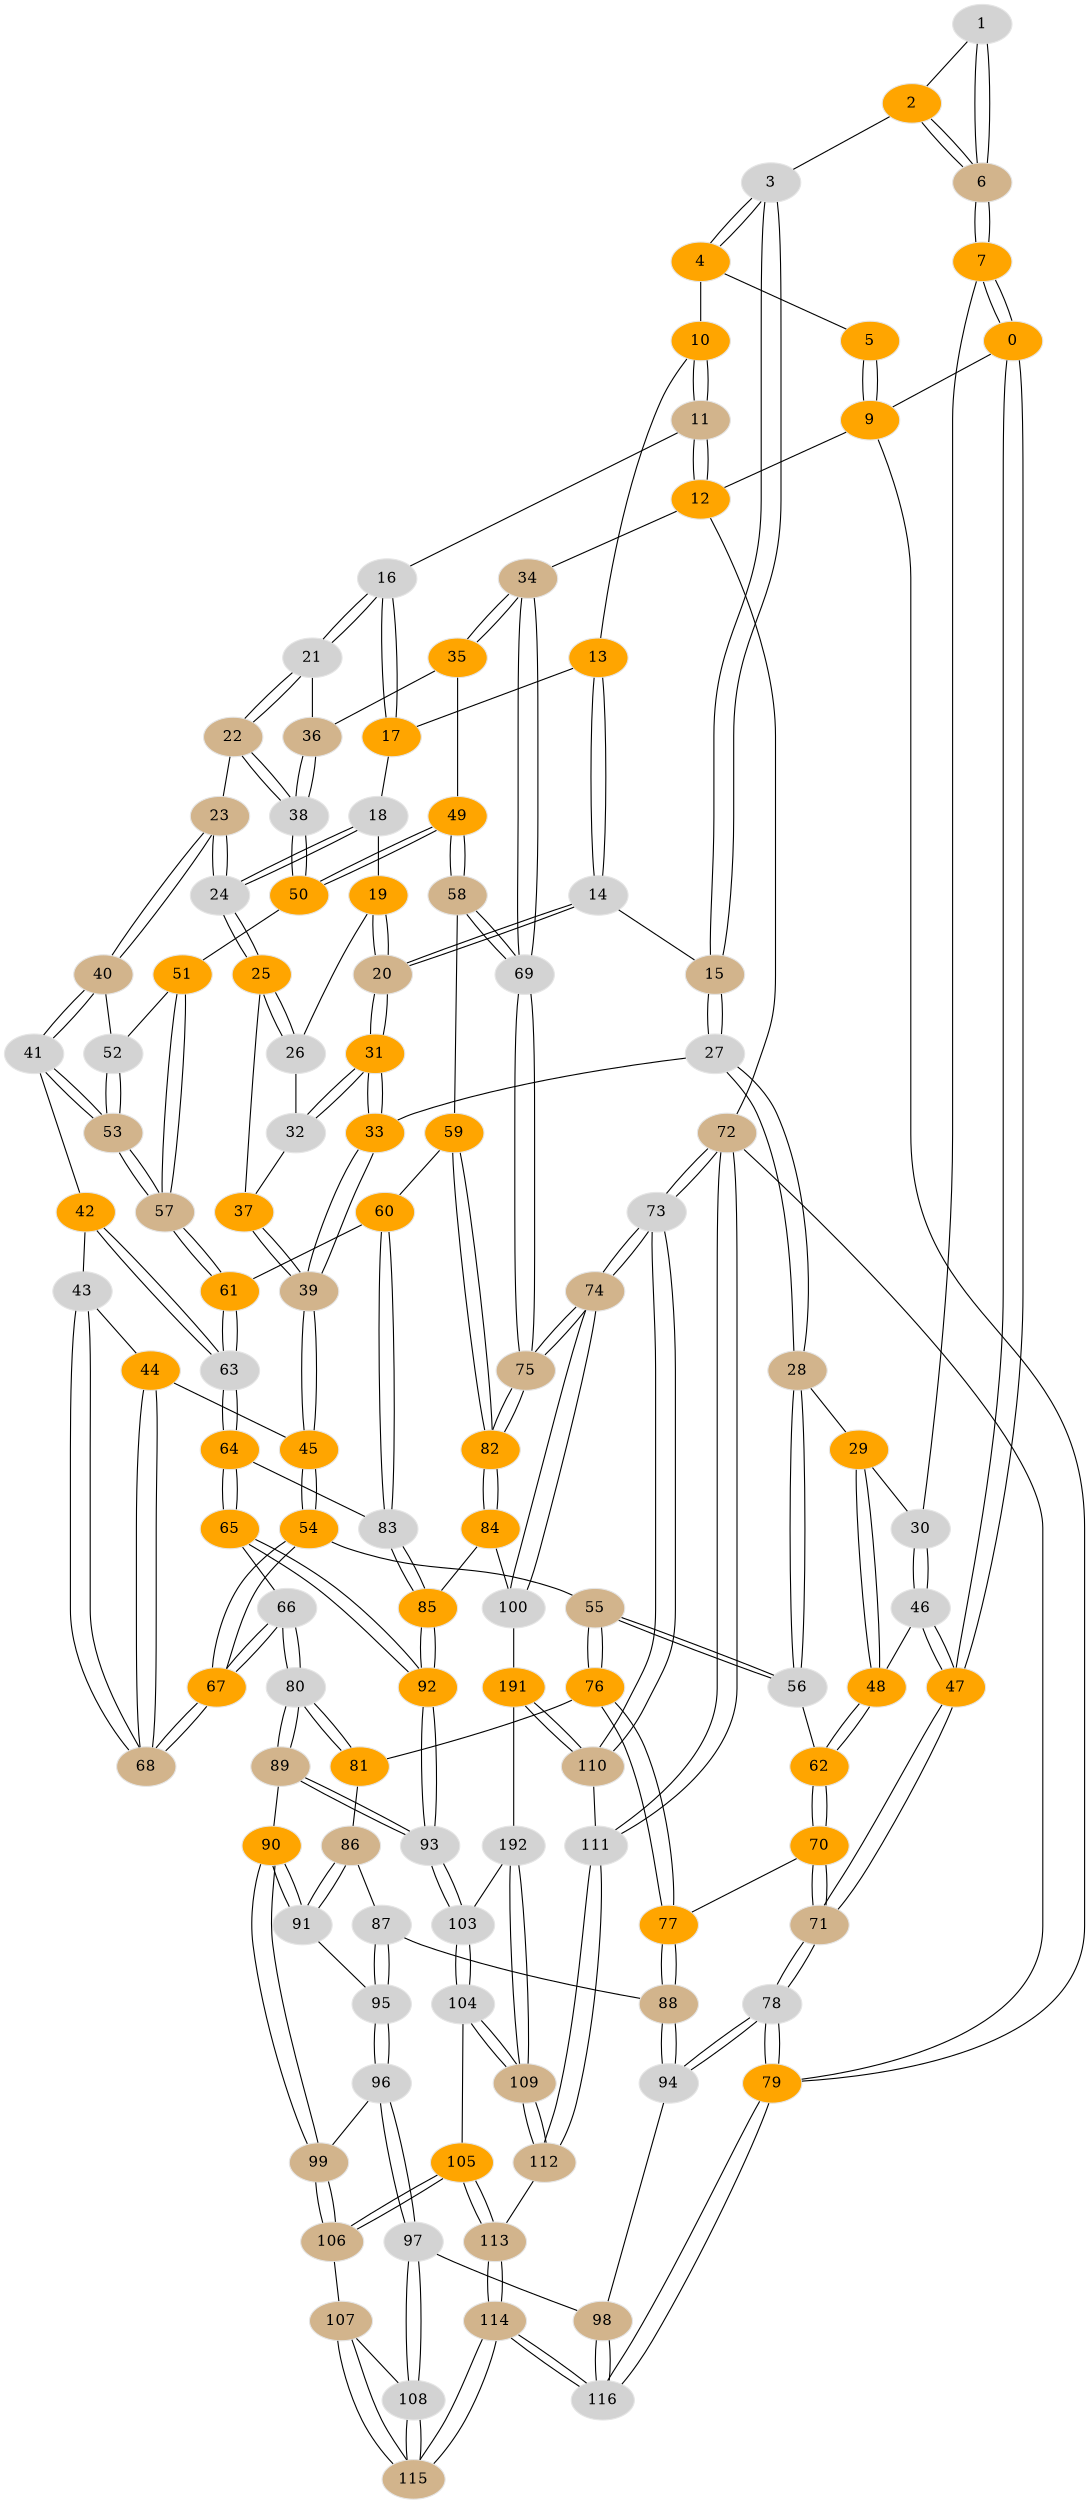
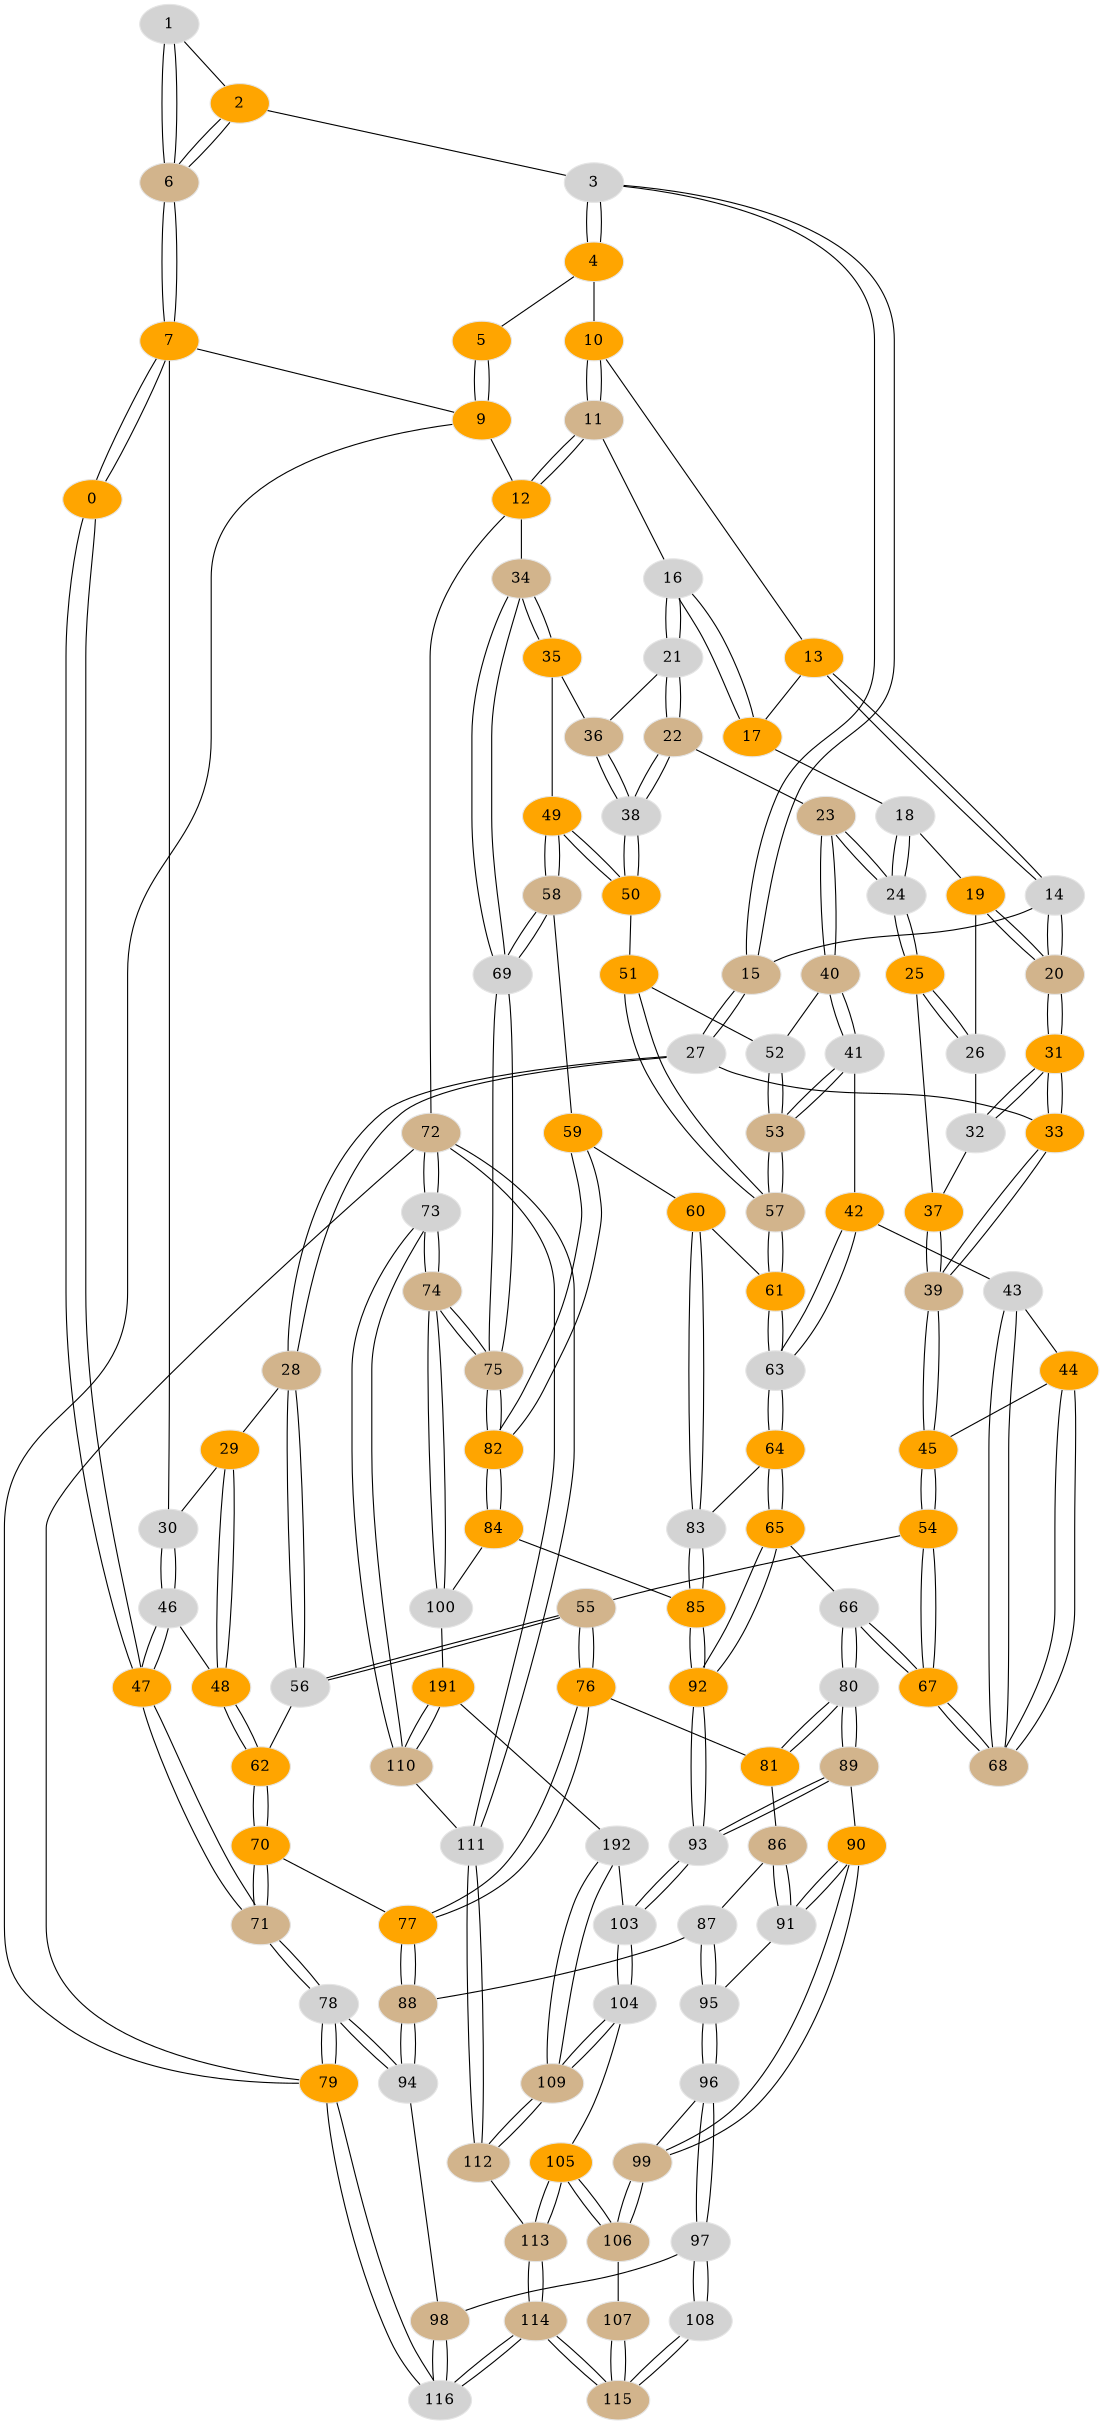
(942, 381) -> (326, 381)
(377, 2361) -> none
